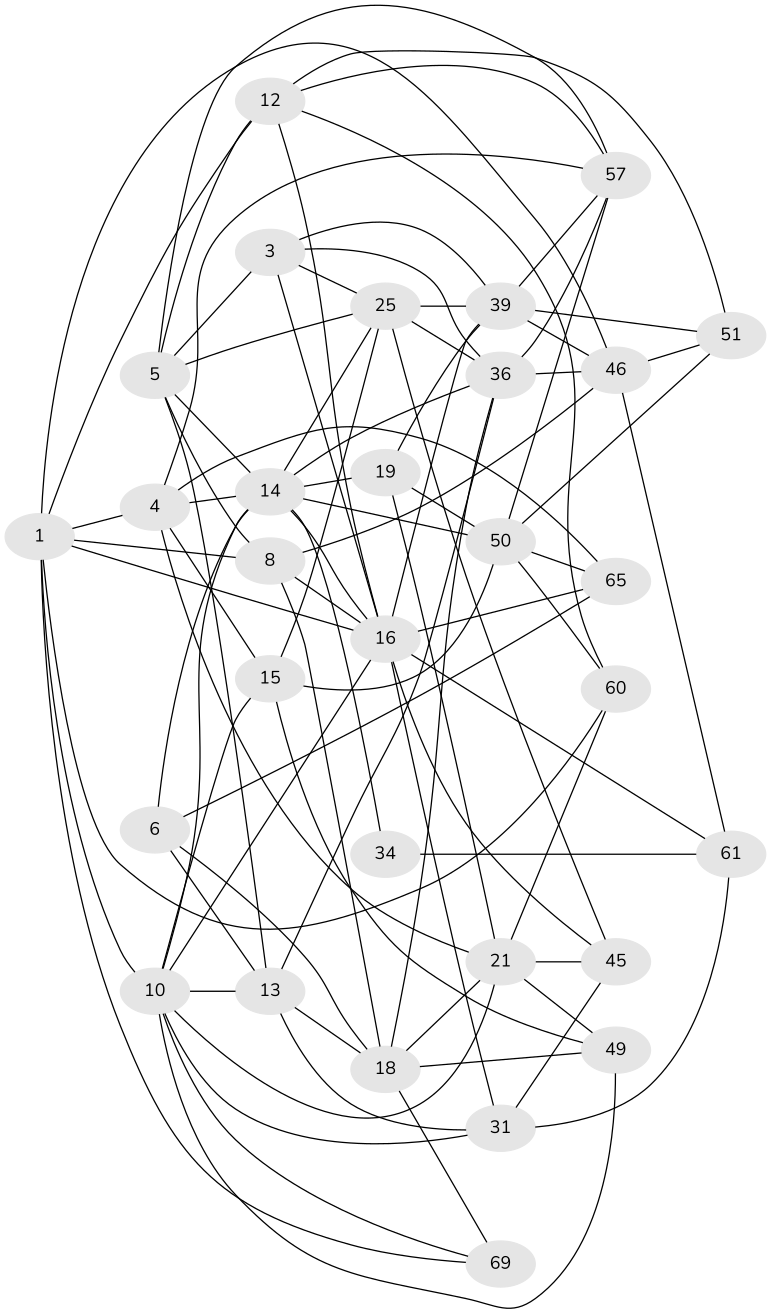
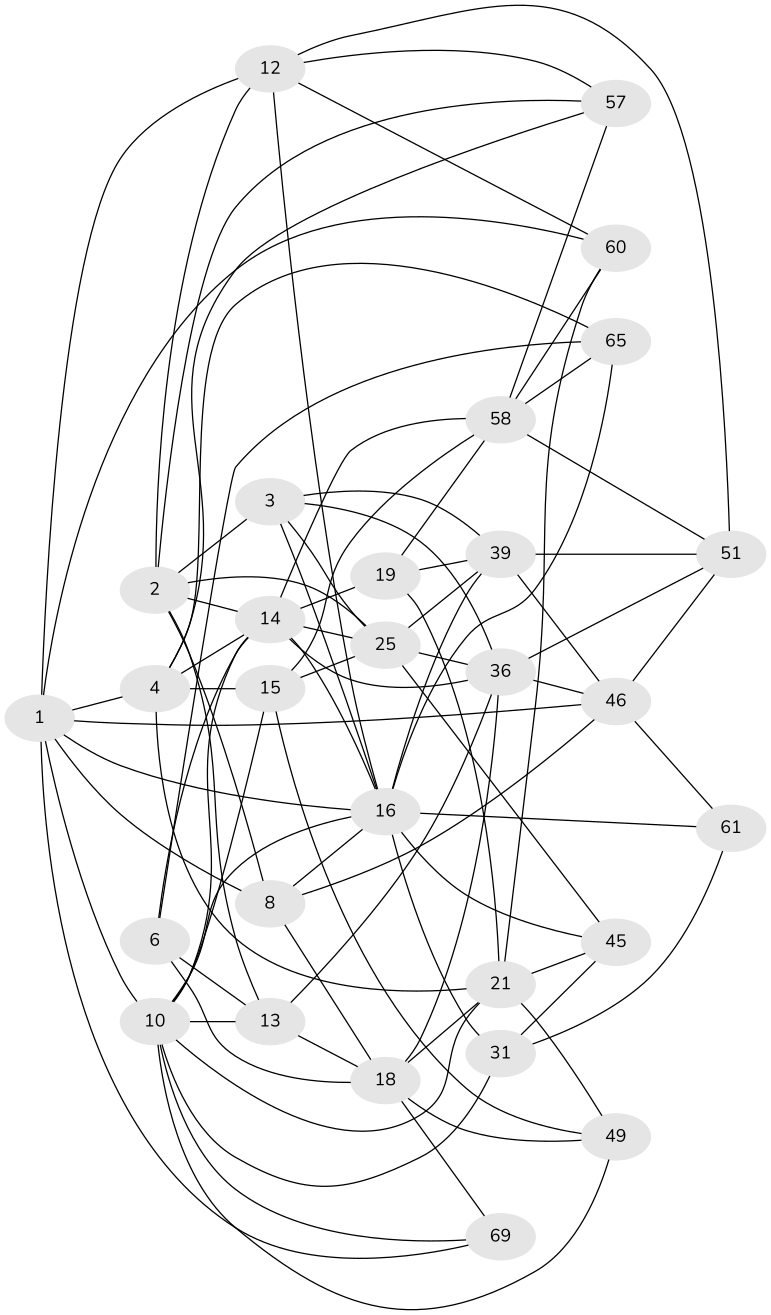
(560, 239) -> none
(568, 285) -> (616, 613)
(155, 375) -> (155, 590)
(501, 542) -> (501, 420)
(385, 854) -> none
(352, 1105) -> none
